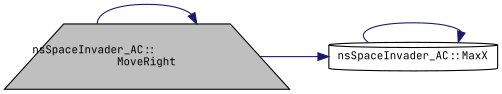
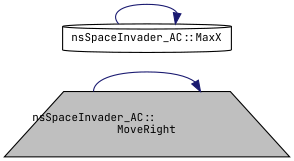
(289, 57) -> none
